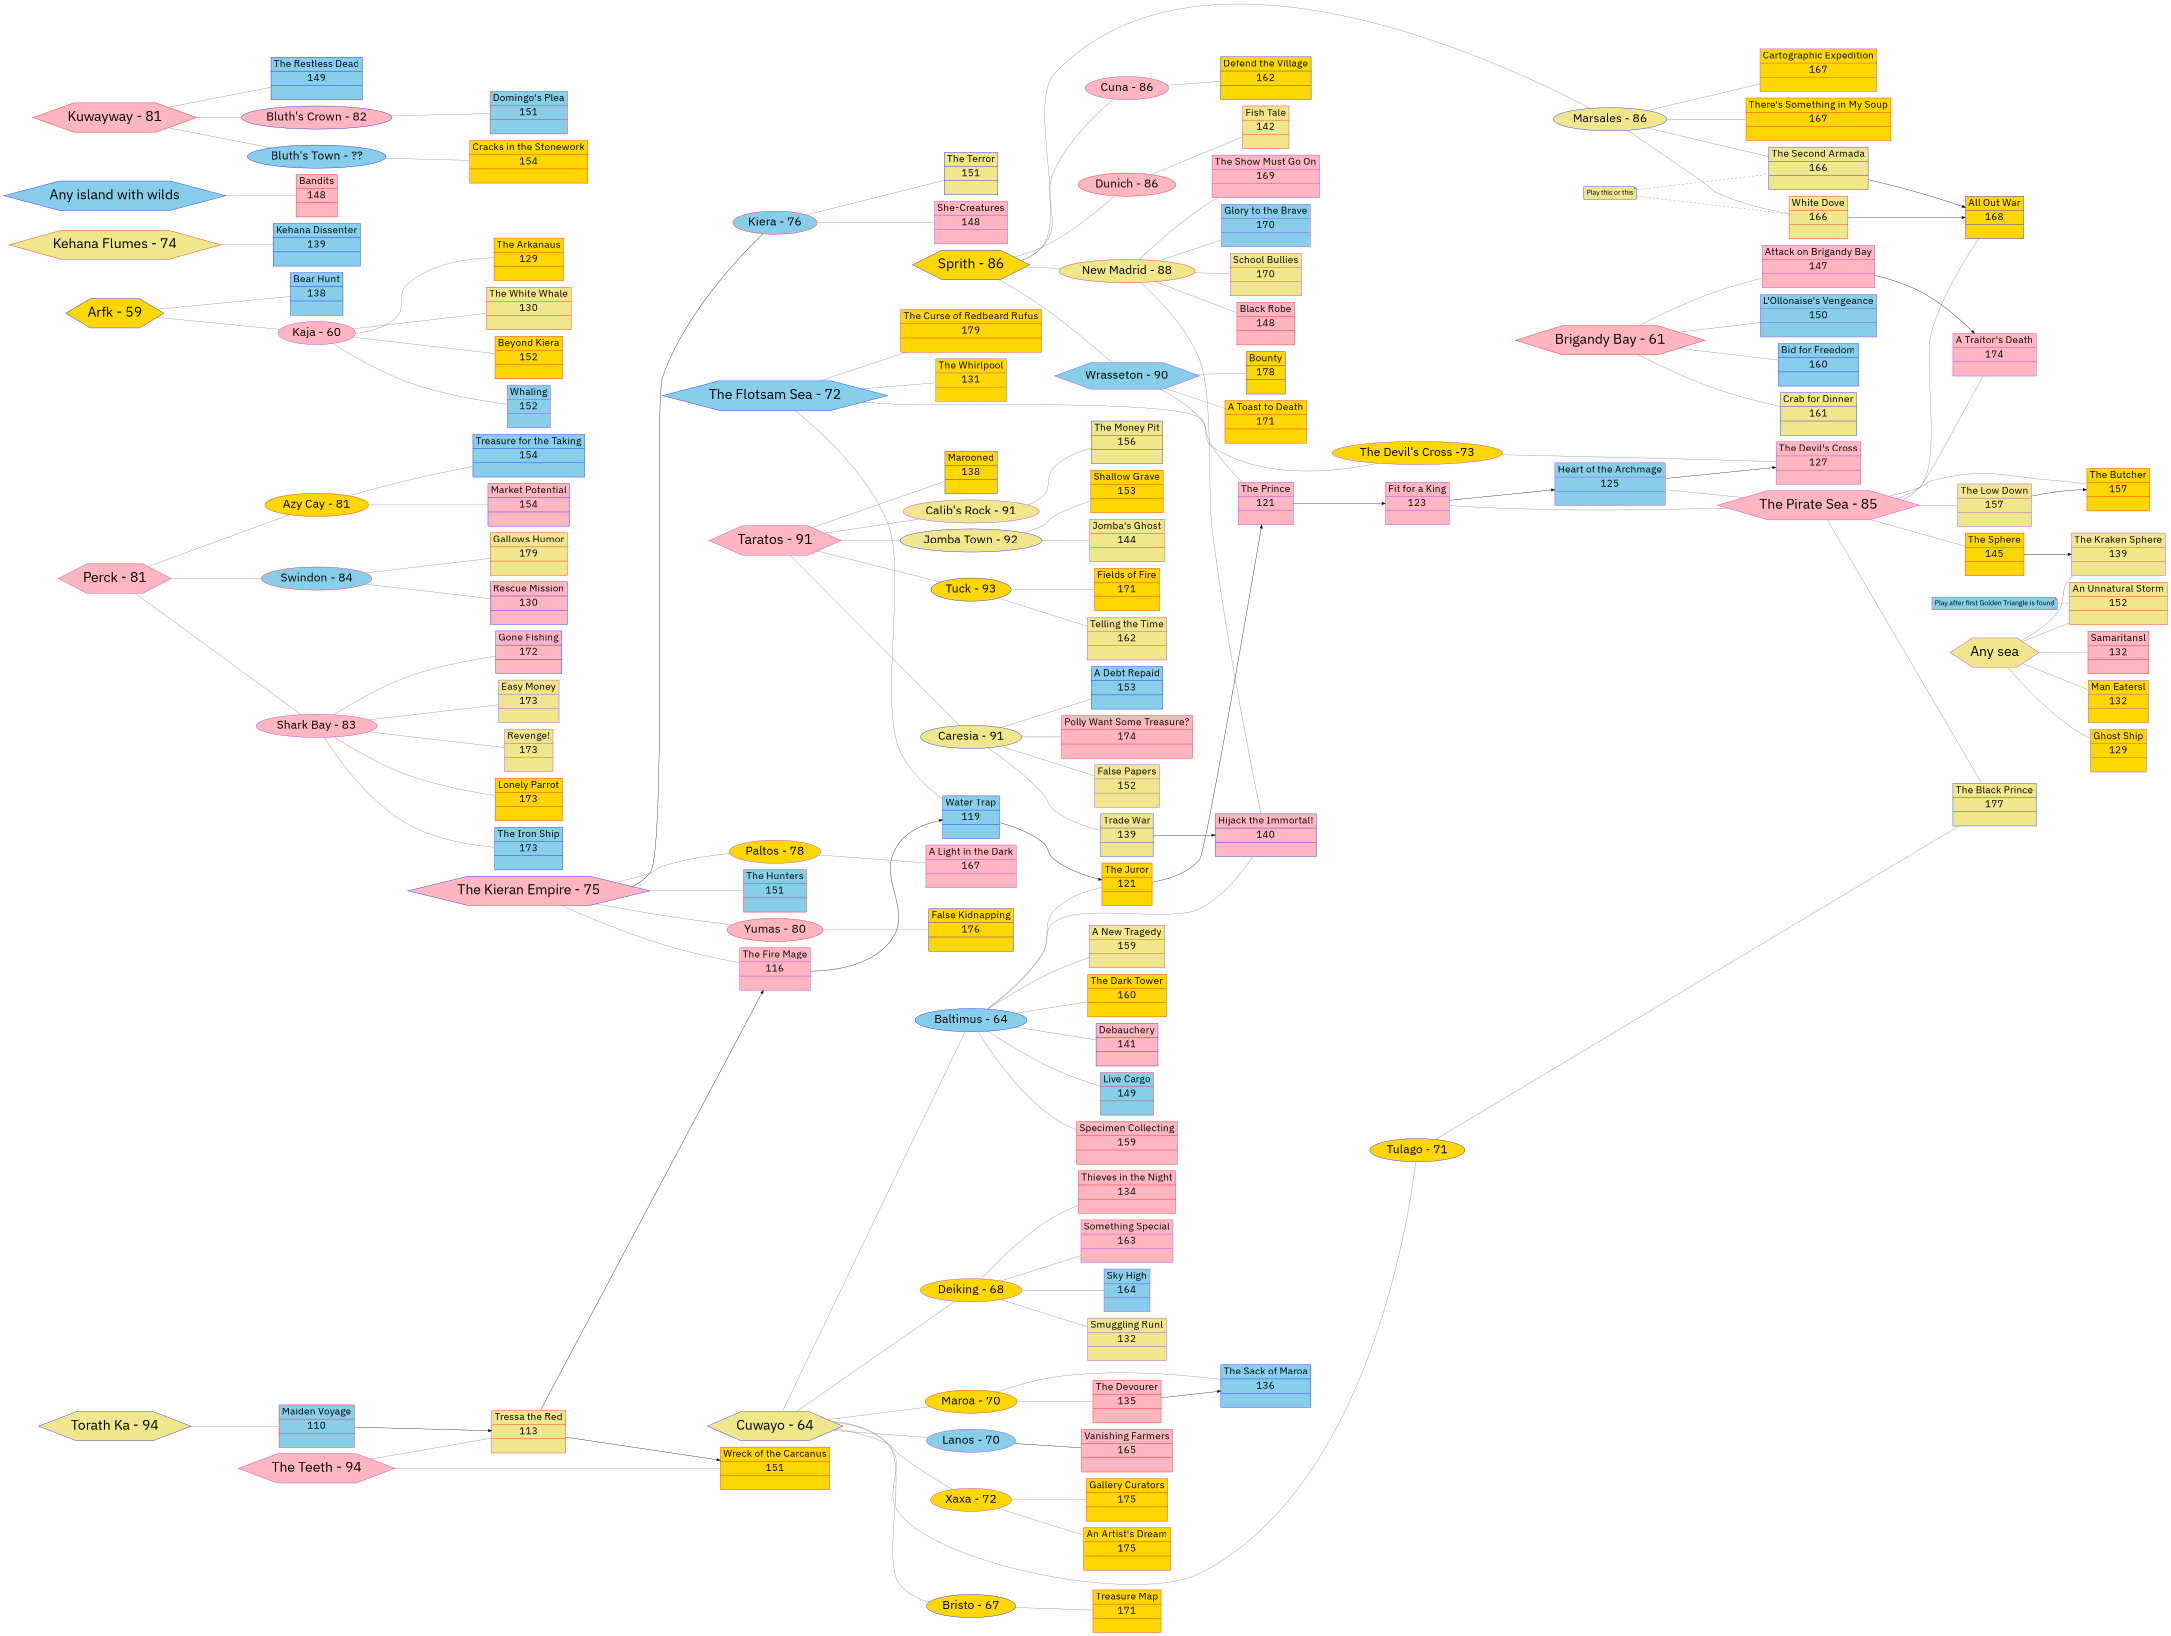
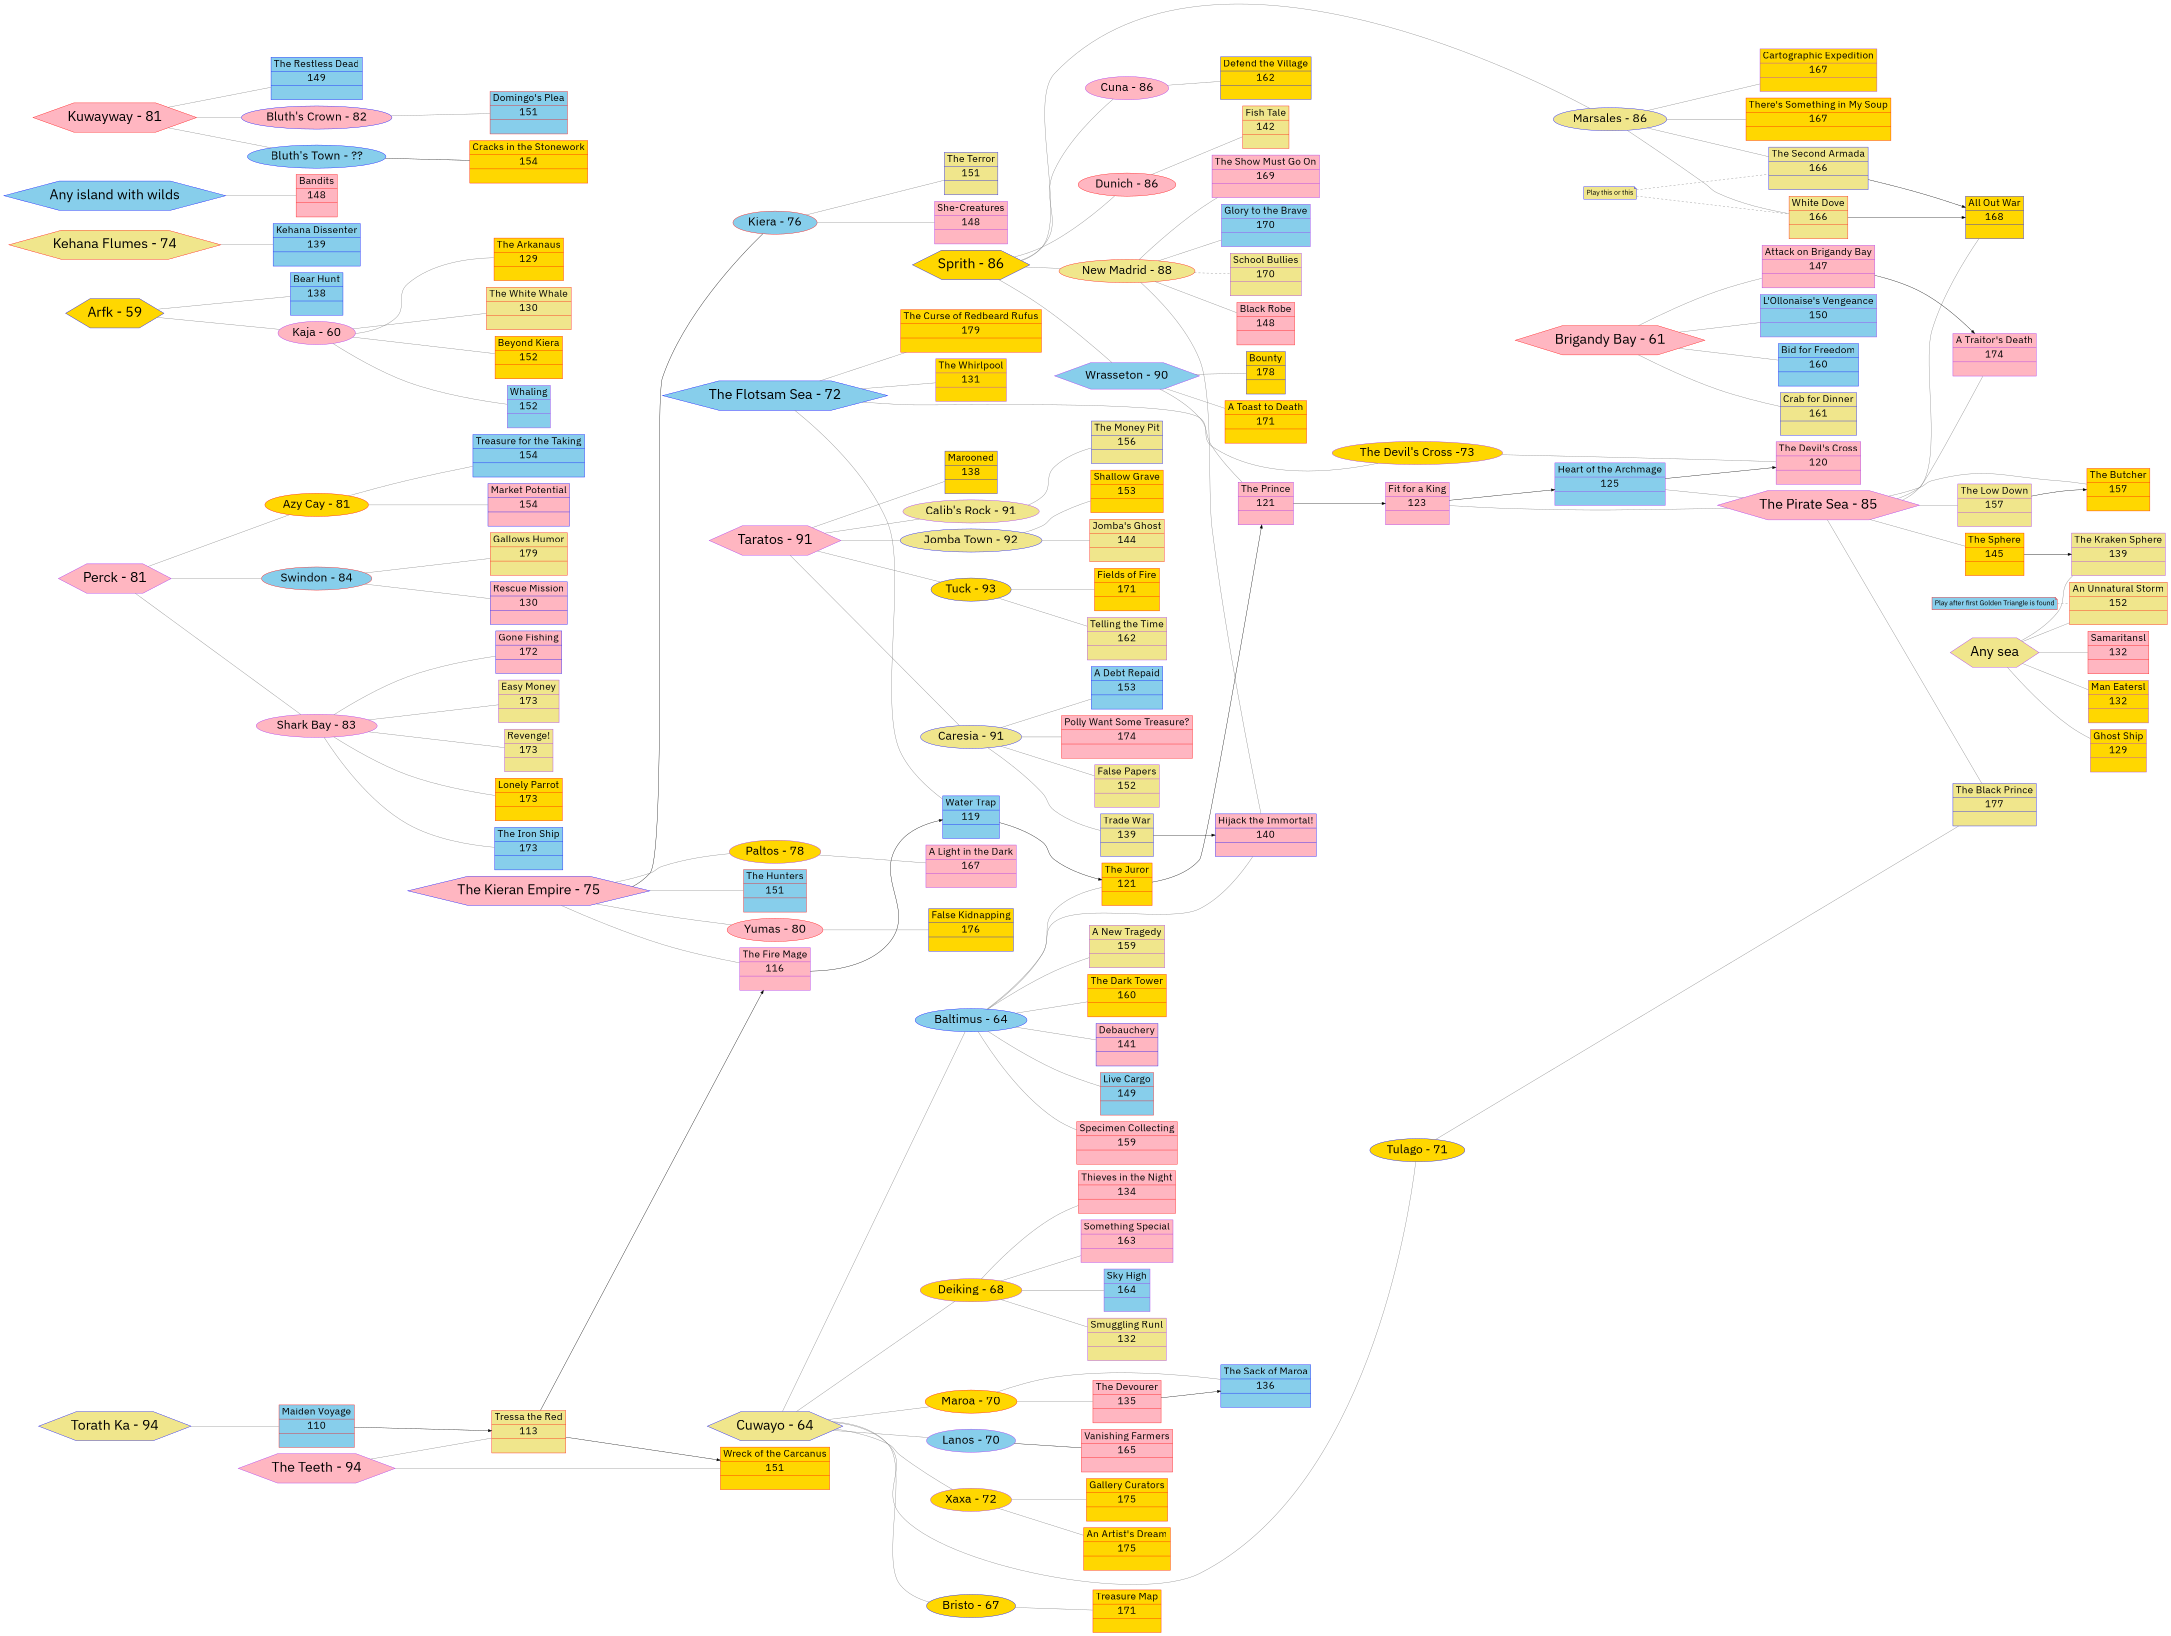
(427, 159) -> (427, 159)
(1212, 273) -> (1212, 273)
(1818, 463) -> (1818, 463)
